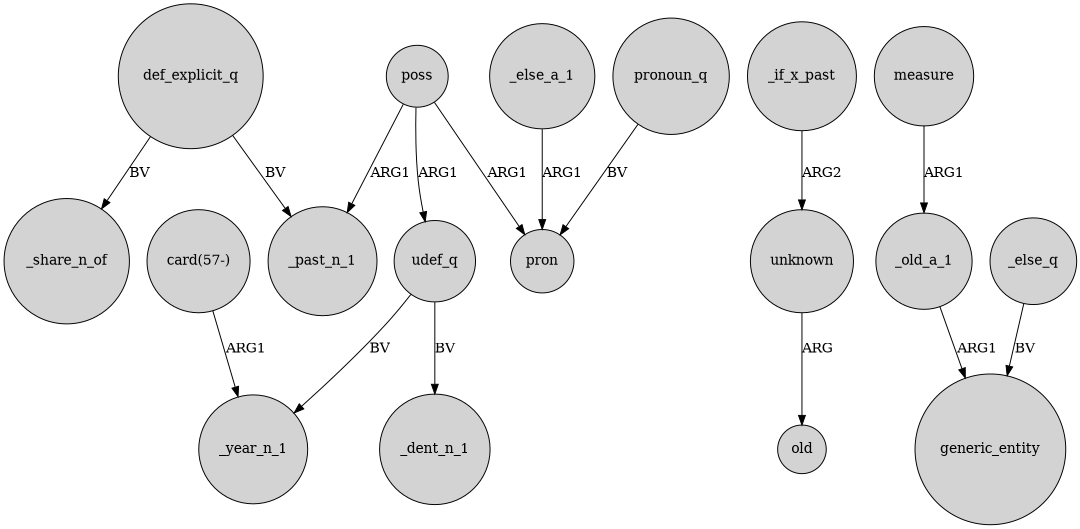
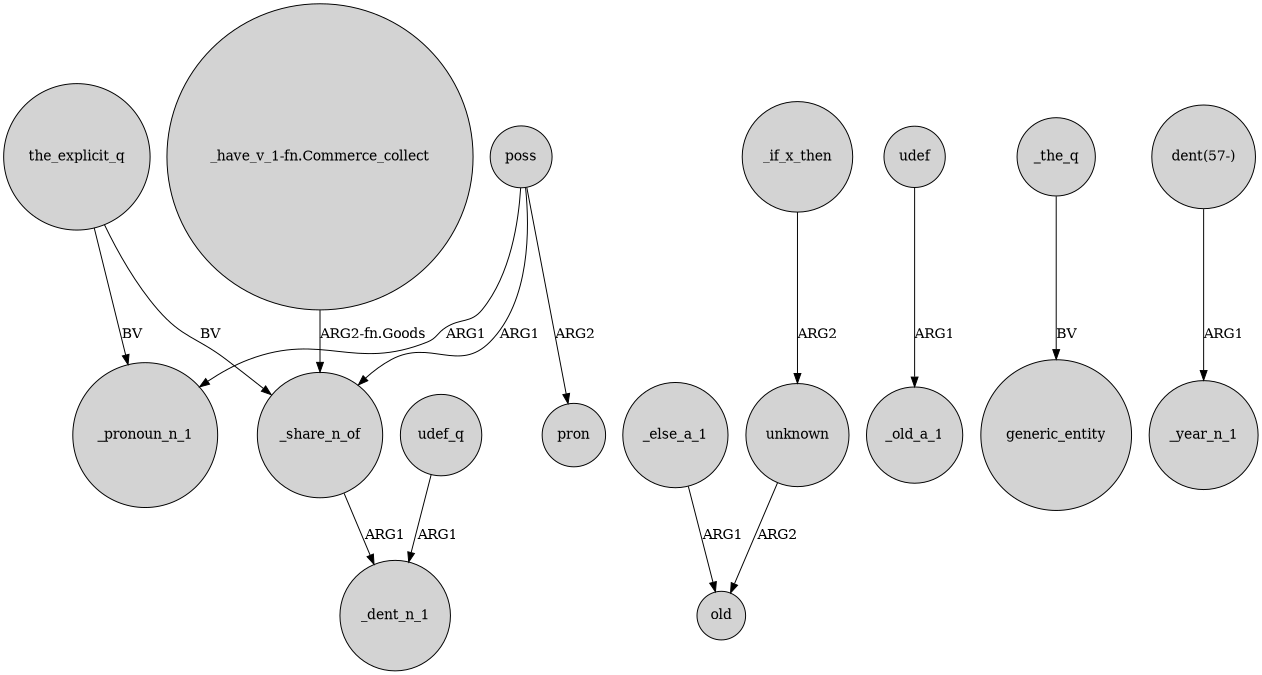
(191, 76) -> (77, 157)
(671, 76) -> none
(802, 76) -> (797, 157)
(924, 76) -> (915, 157)
none -> (320, 157)
(417, 160) -> (499, 331)
(508, 173) -> (575, 335)
(542, 174) -> (701, 534)
(199, 261) -> (1204, 157)
(323, 261) -> (145, 435)
(1033, 261) -> (1056, 157)
(951, 338) -> none
(445, 349) -> (438, 536)
(818, 349) -> (777, 536)
(359, 352) -> none
none -> (357, 524)
